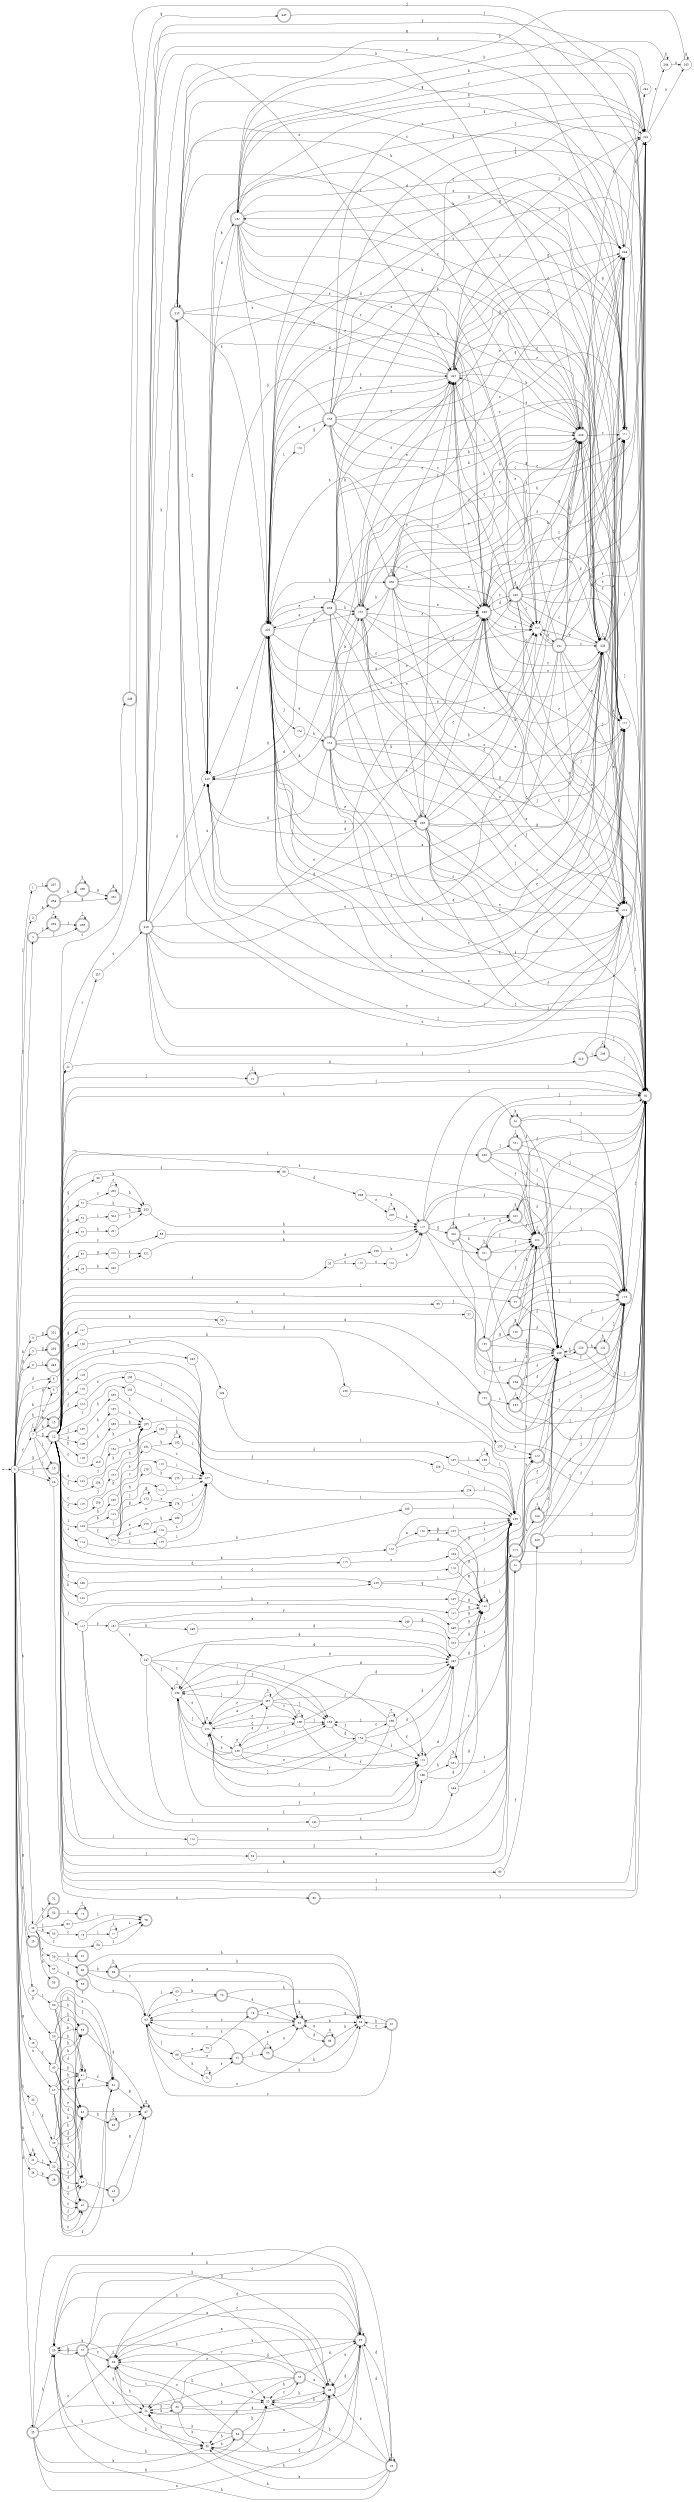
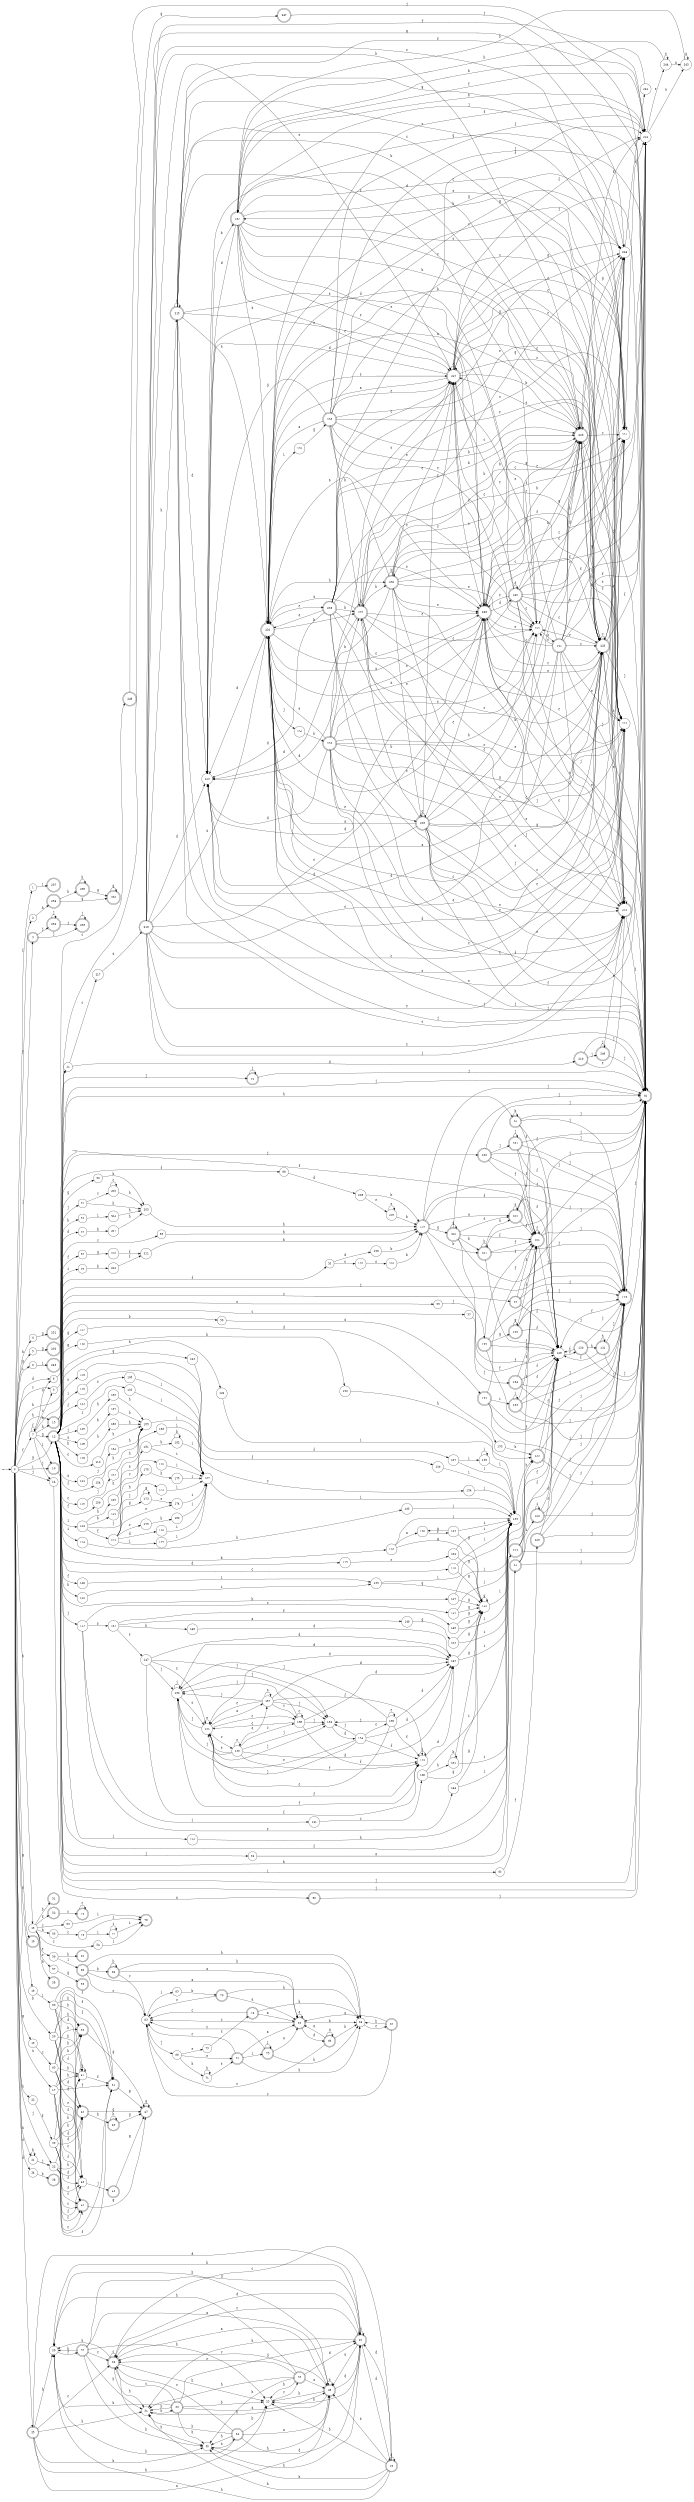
(381, 600) -> (372, 595)
none -> (620, 1005)
